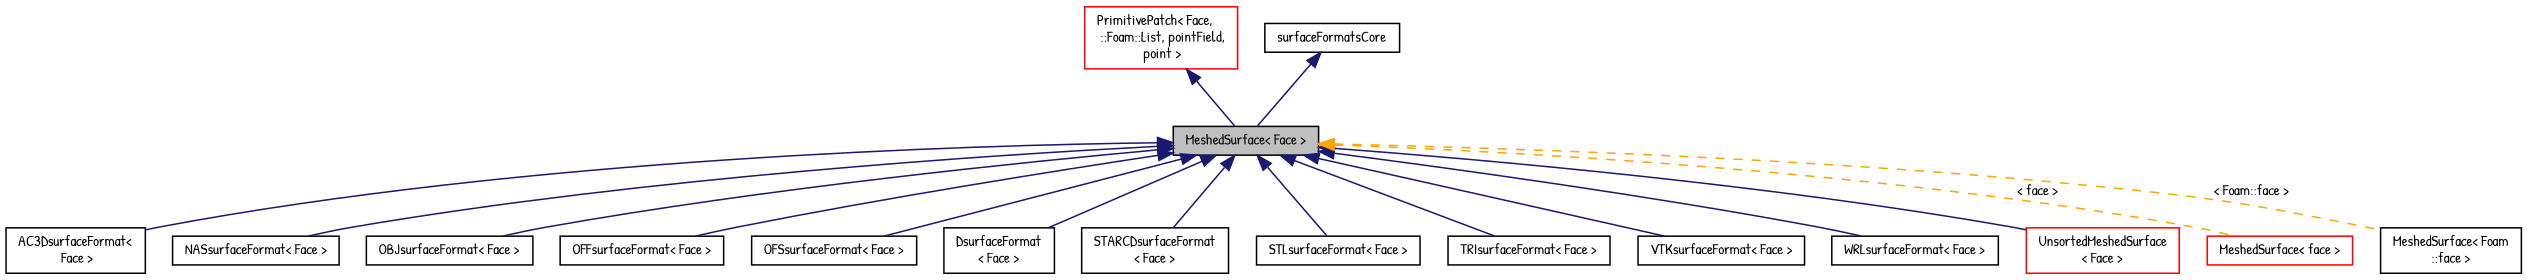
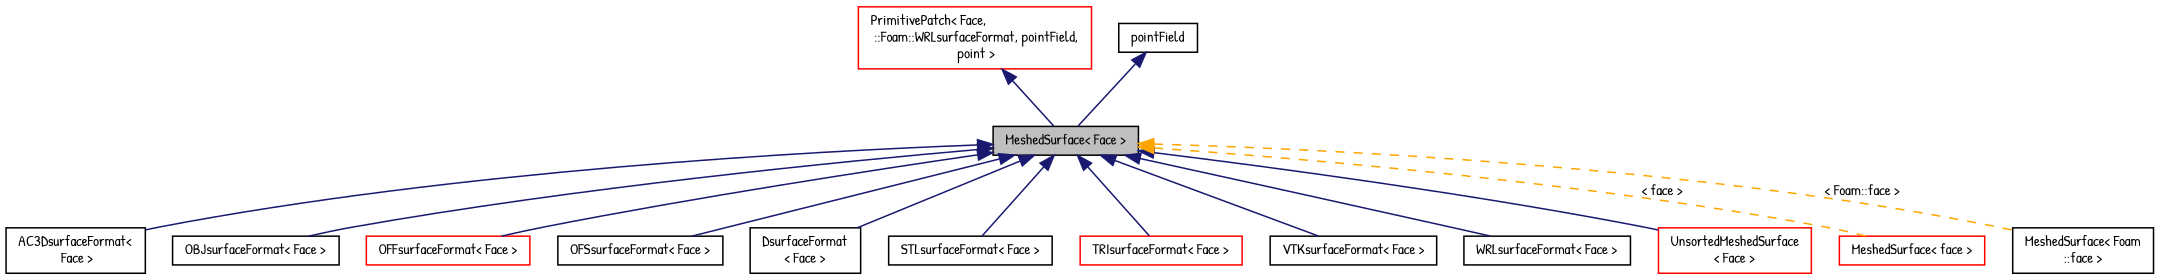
(1161, 38) -> (975, 38)
(1332, 38) -> (1158, 38)
(256, 251) -> none
(642, 251) -> (448, 251)
(1155, 251) -> none
(1529, 251) -> (1161, 251)
